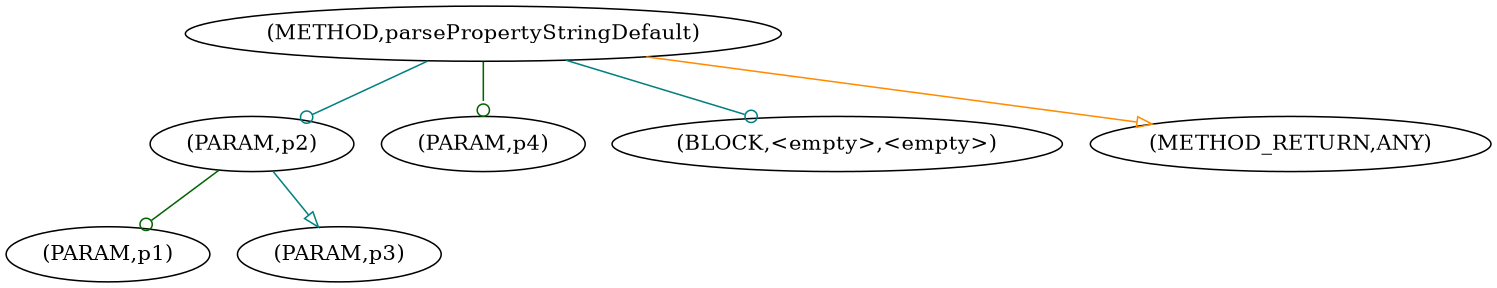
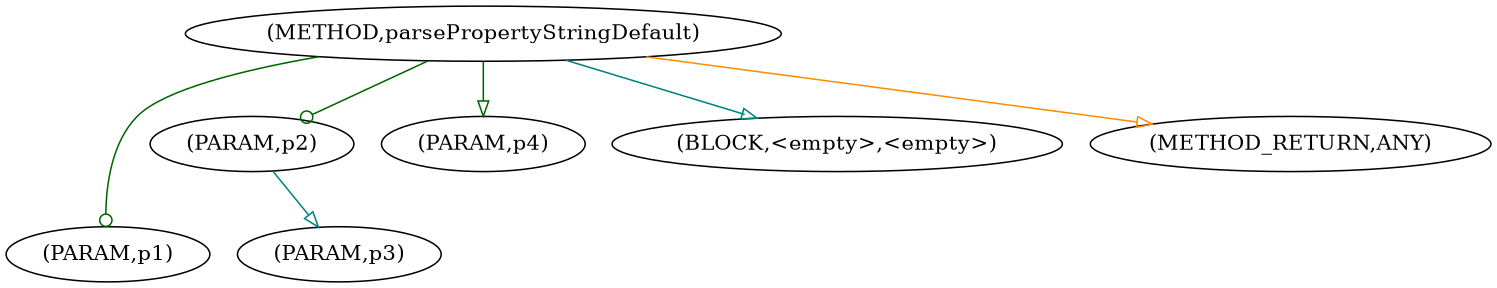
(483, 81) -> (483, 81)
(655, 87) -> (655, 87)
(370, 88) -> (370, 88)
(185, 195) -> (175, 94)
